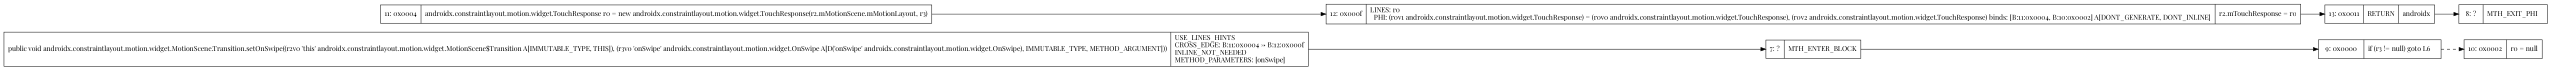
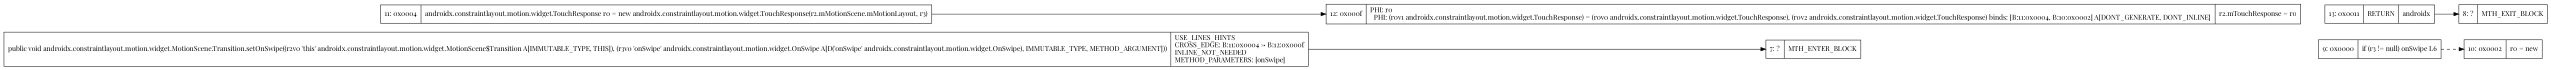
(1386, 10) -> (1382, 10)
(2310, 14) -> none
(2513, 14) -> (2513, 14)
(2087, 49) -> none
(2399, 49) -> (2400, 49)
(2524, 49) -> (2524, 49)
